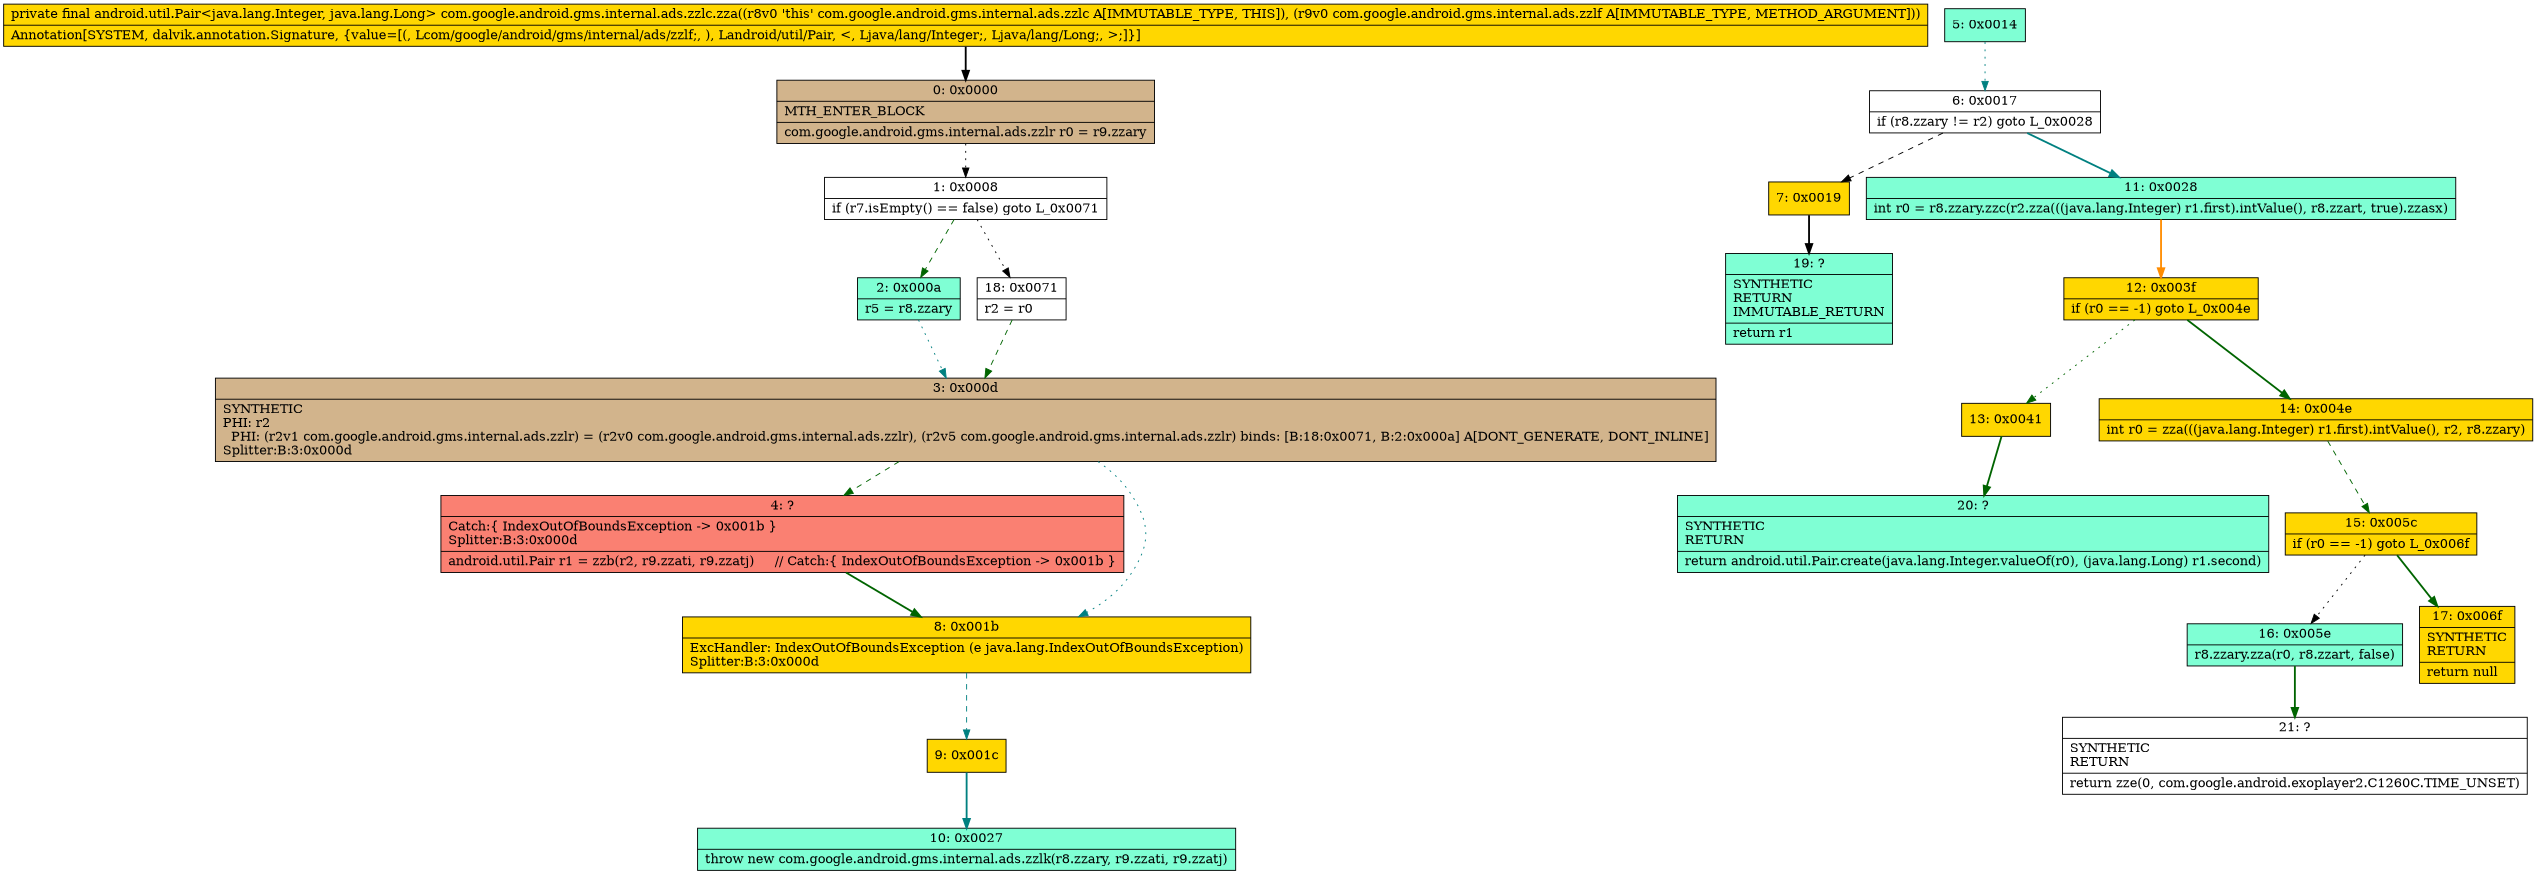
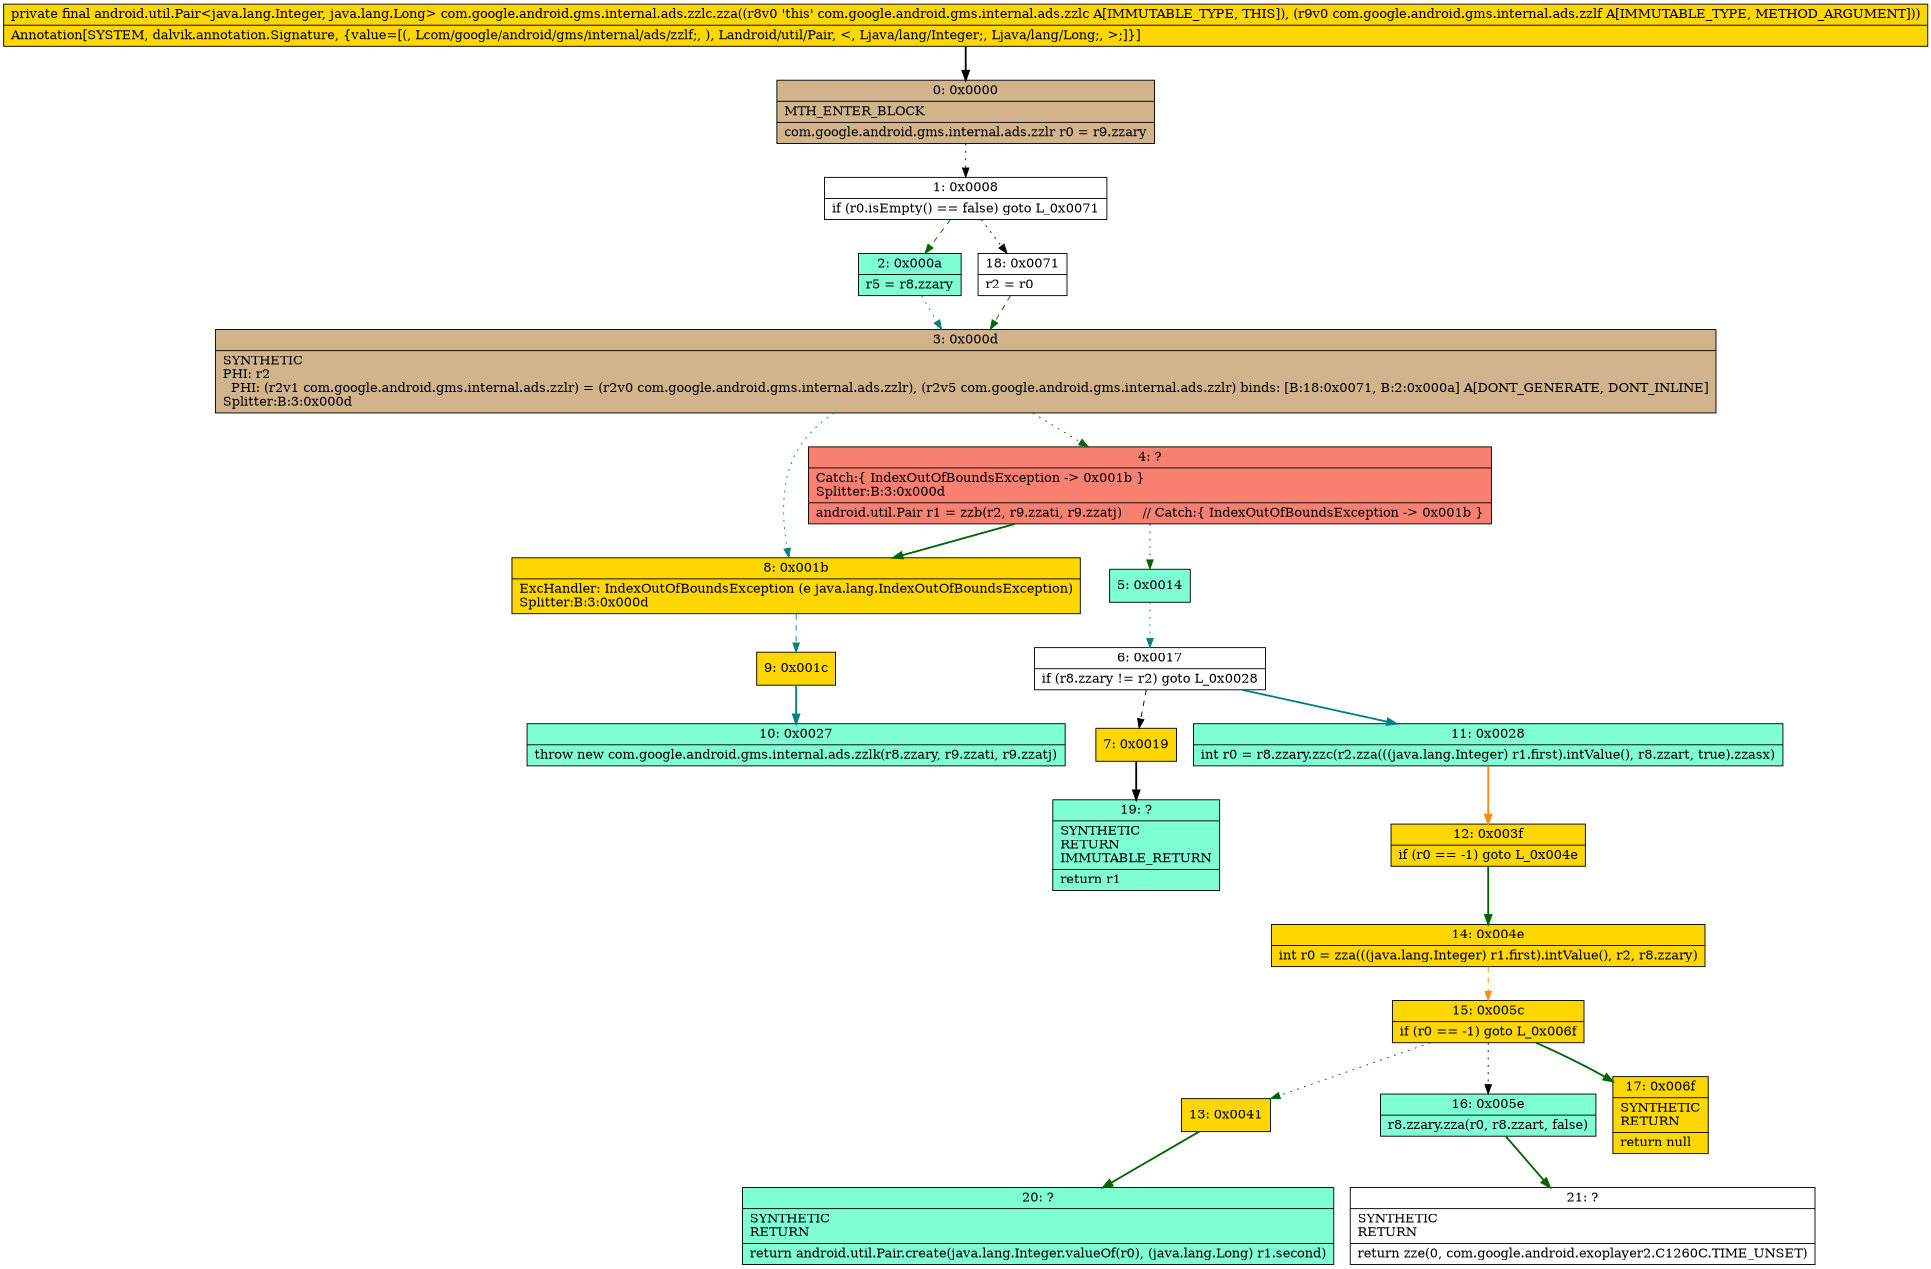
(966, 209) -> (966, 209)
(2084, 359) -> (1355, 1069)
(2346, 473) -> (1488, 979)
(875, 476) -> (1056, 427)
none -> (1150, 542)
